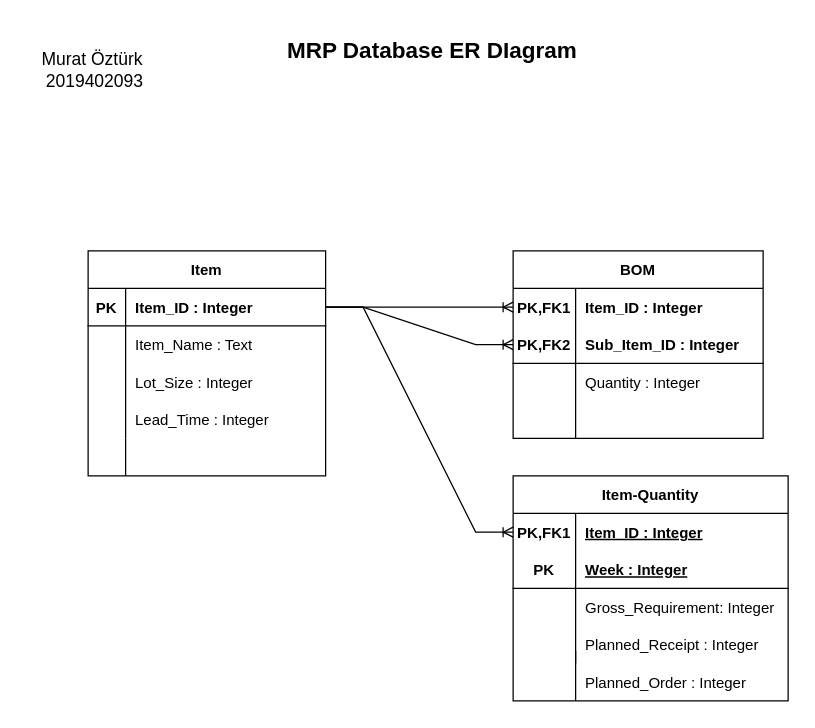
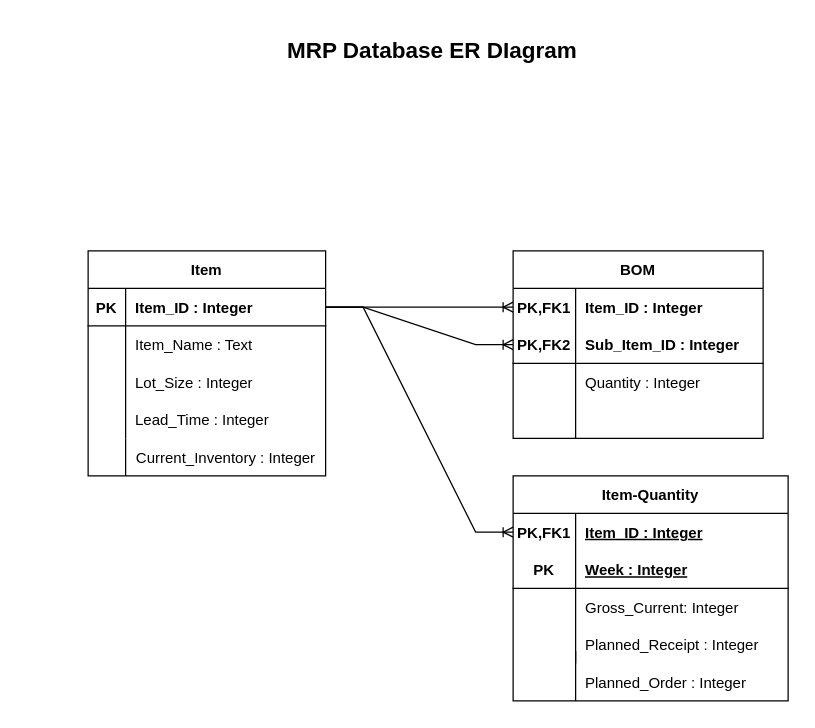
(94, 69) -> none
none -> (225, 457)
(688, 608) -> (674, 608)
